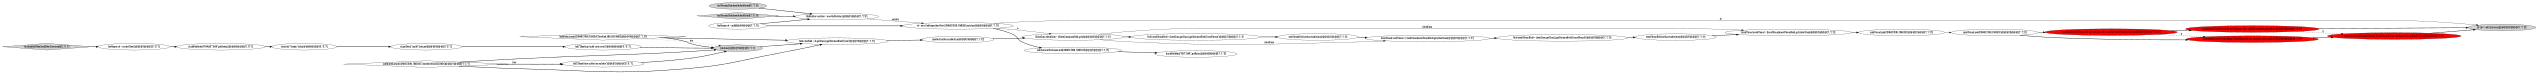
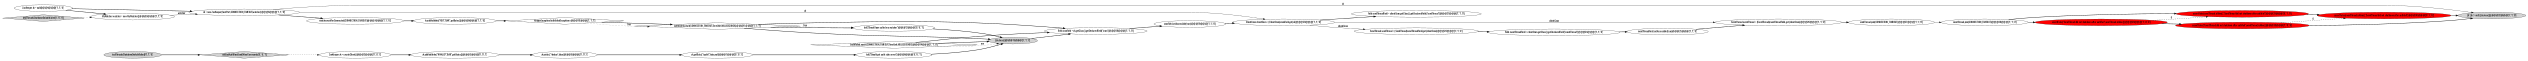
(785, 11) -> (180, 55)
(784, 16) -> (84, 17)
none -> (565, 21)
(1318, 37) -> none
(94, 47) -> (303, 55)
